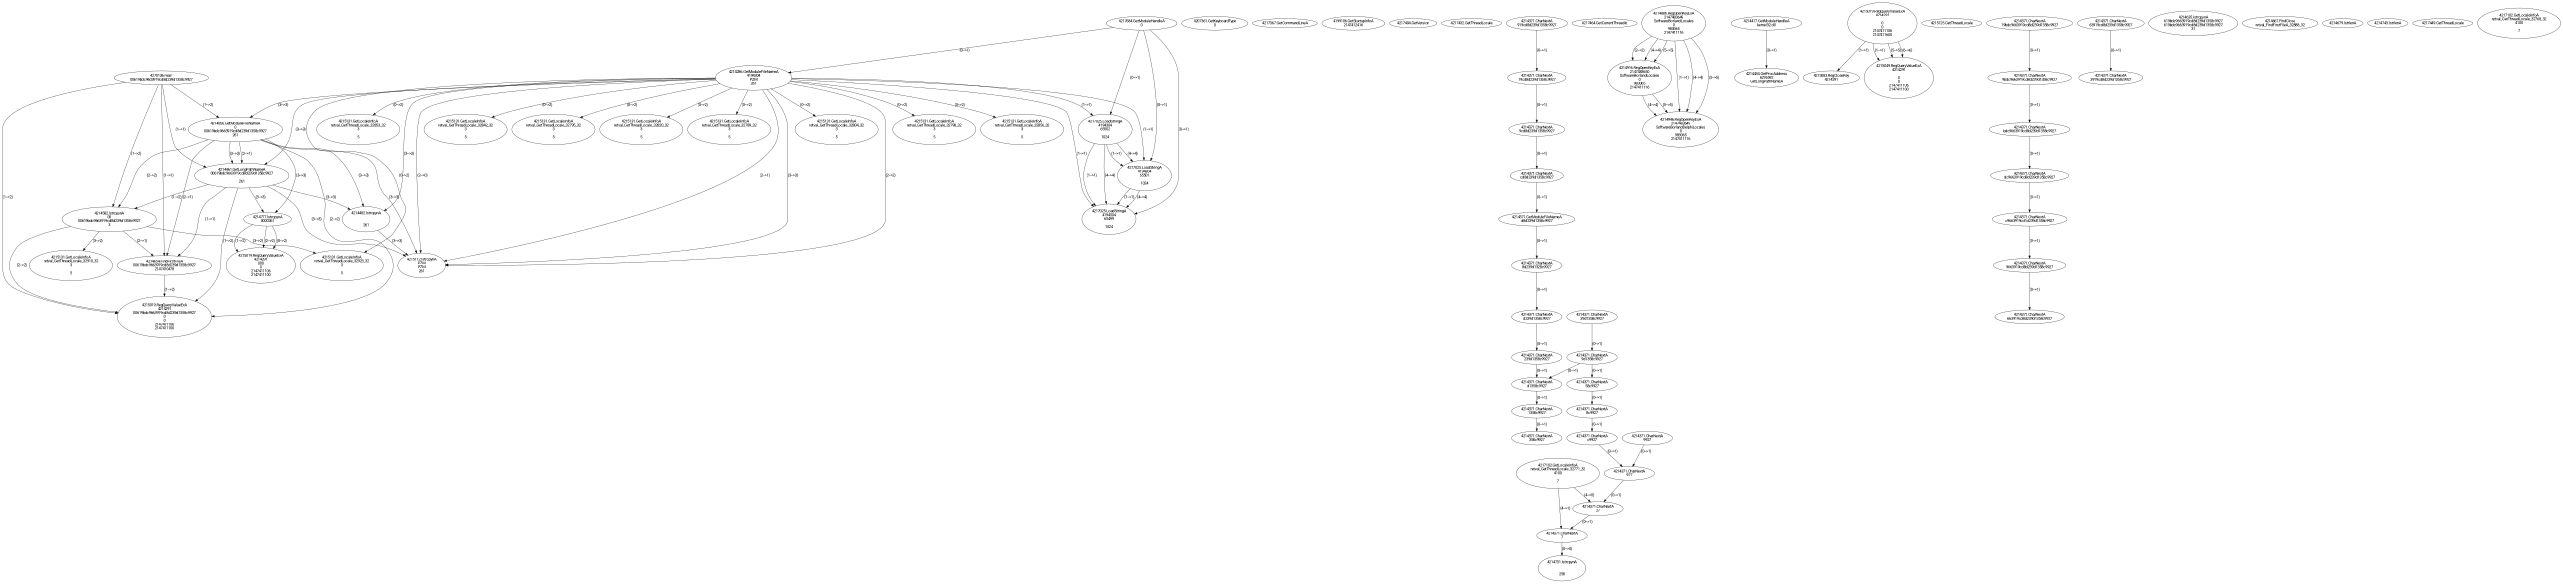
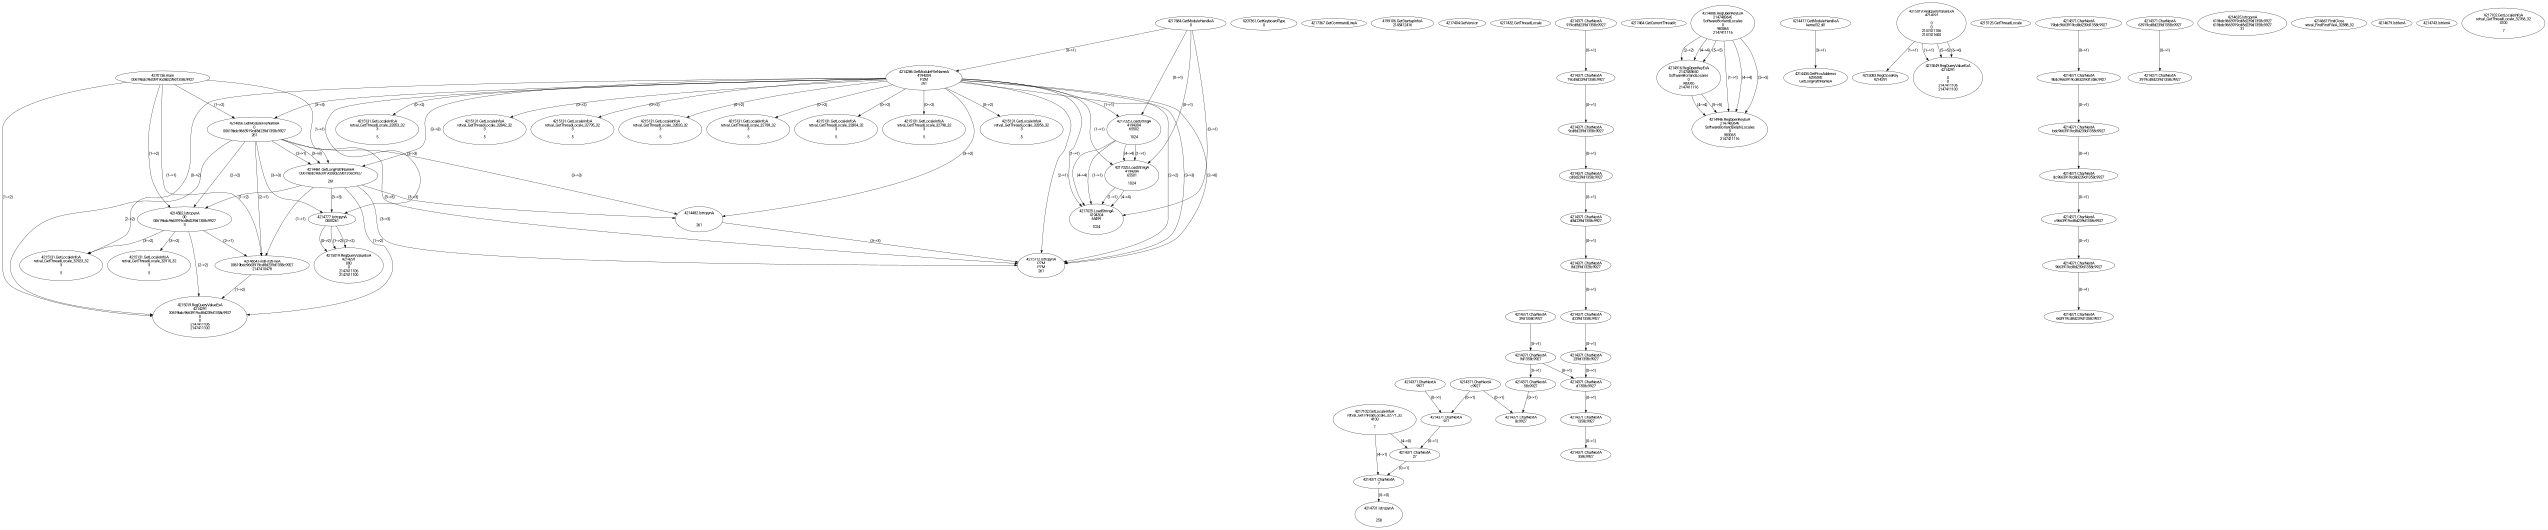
(1353, 23) -> (1402, 23)
(2443, 23) -> none
none -> (452, 95)
(1537, 219) -> (1586, 219)
(2030, 219) -> (2079, 219)
(1592, 423) -> (1497, 401)
